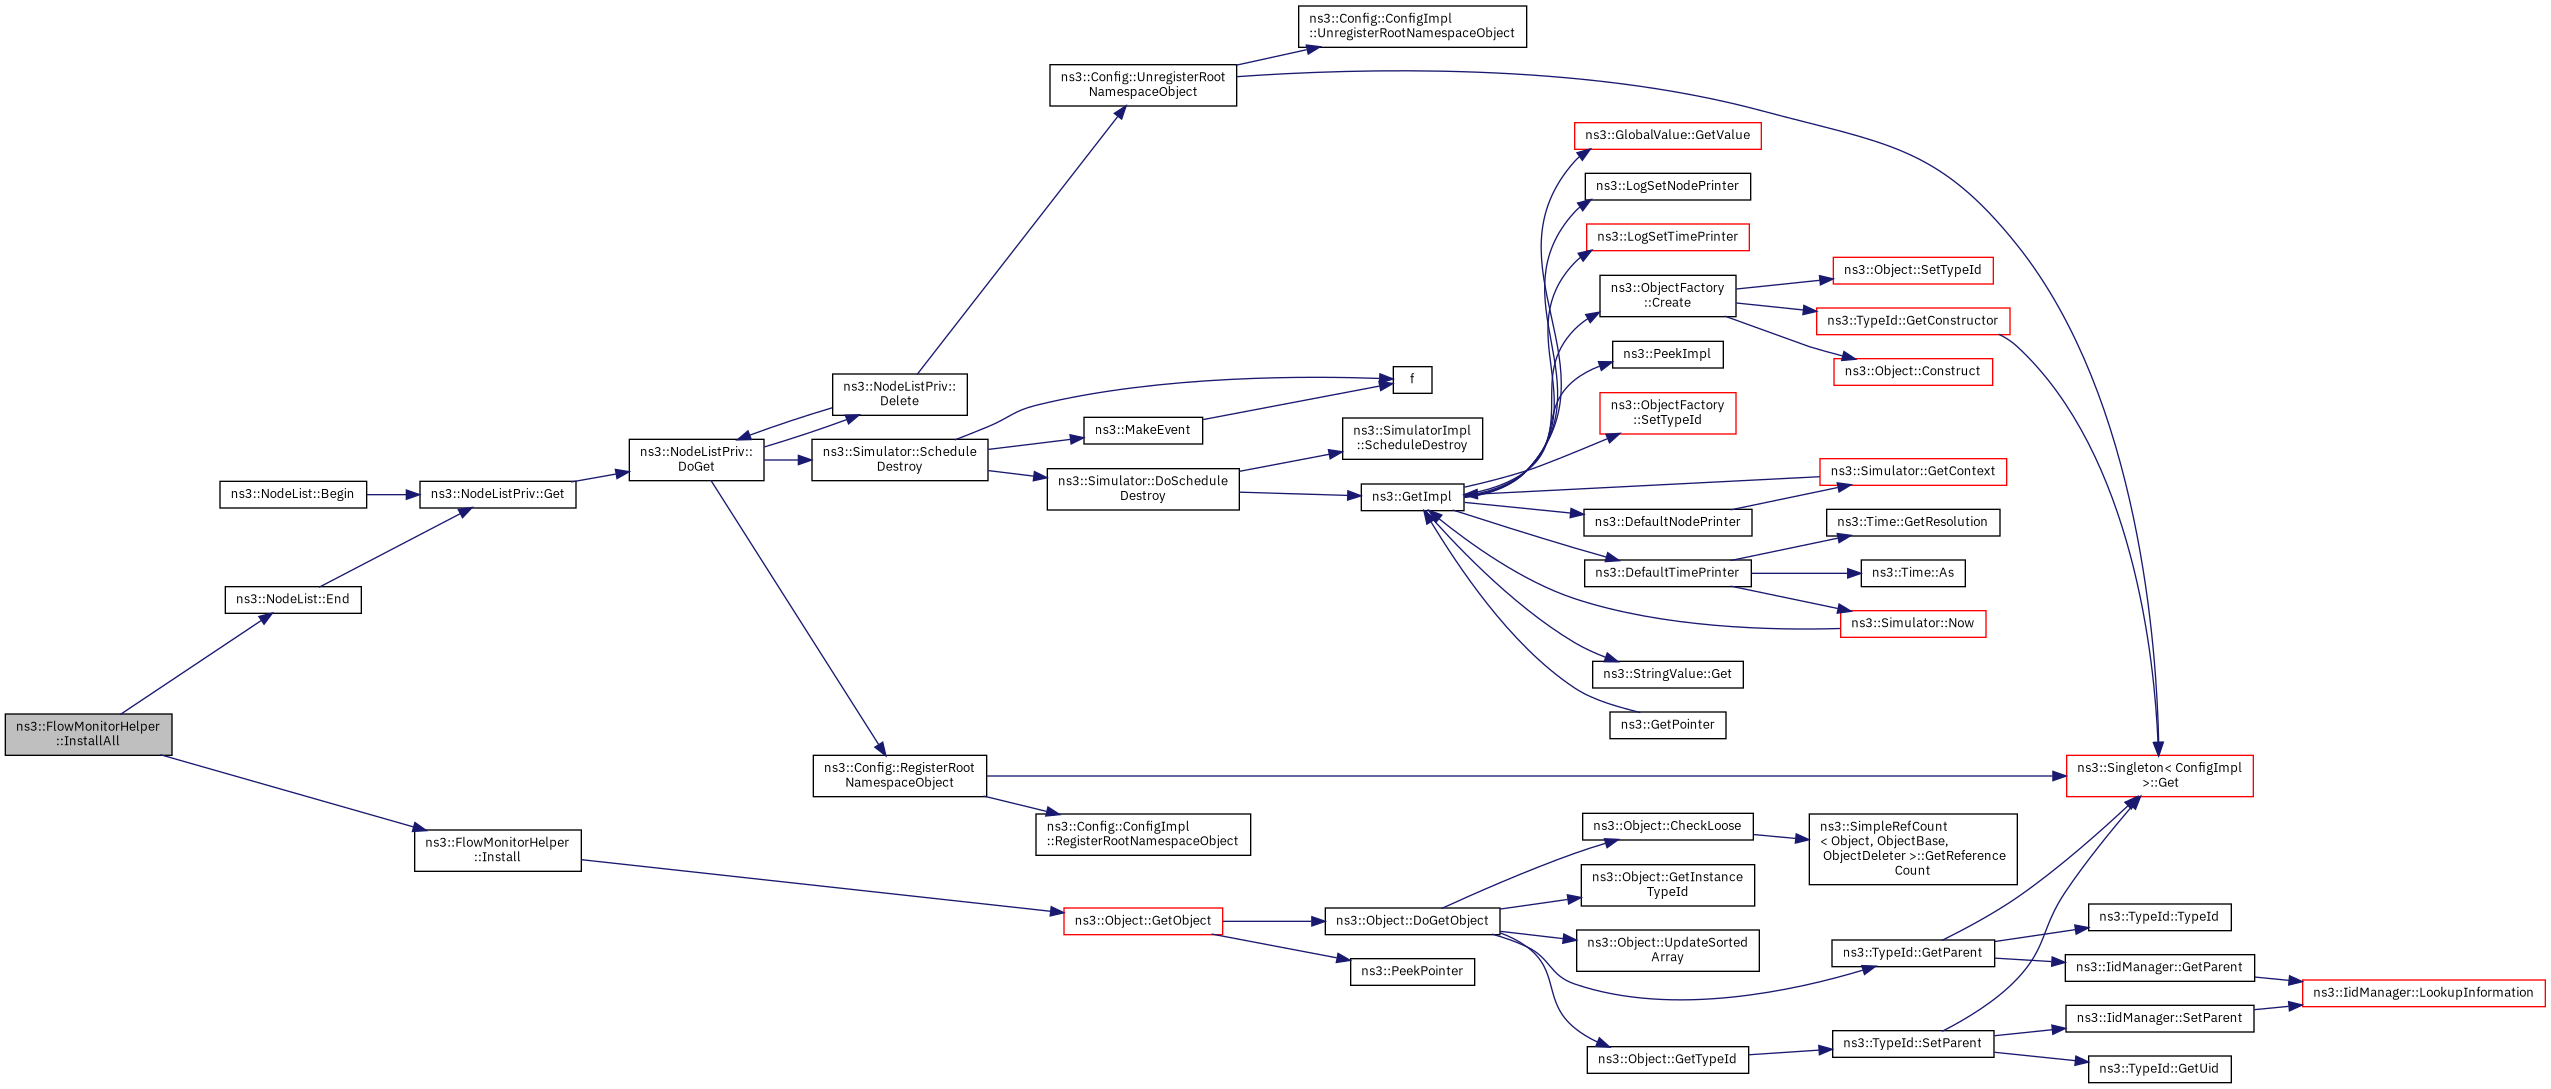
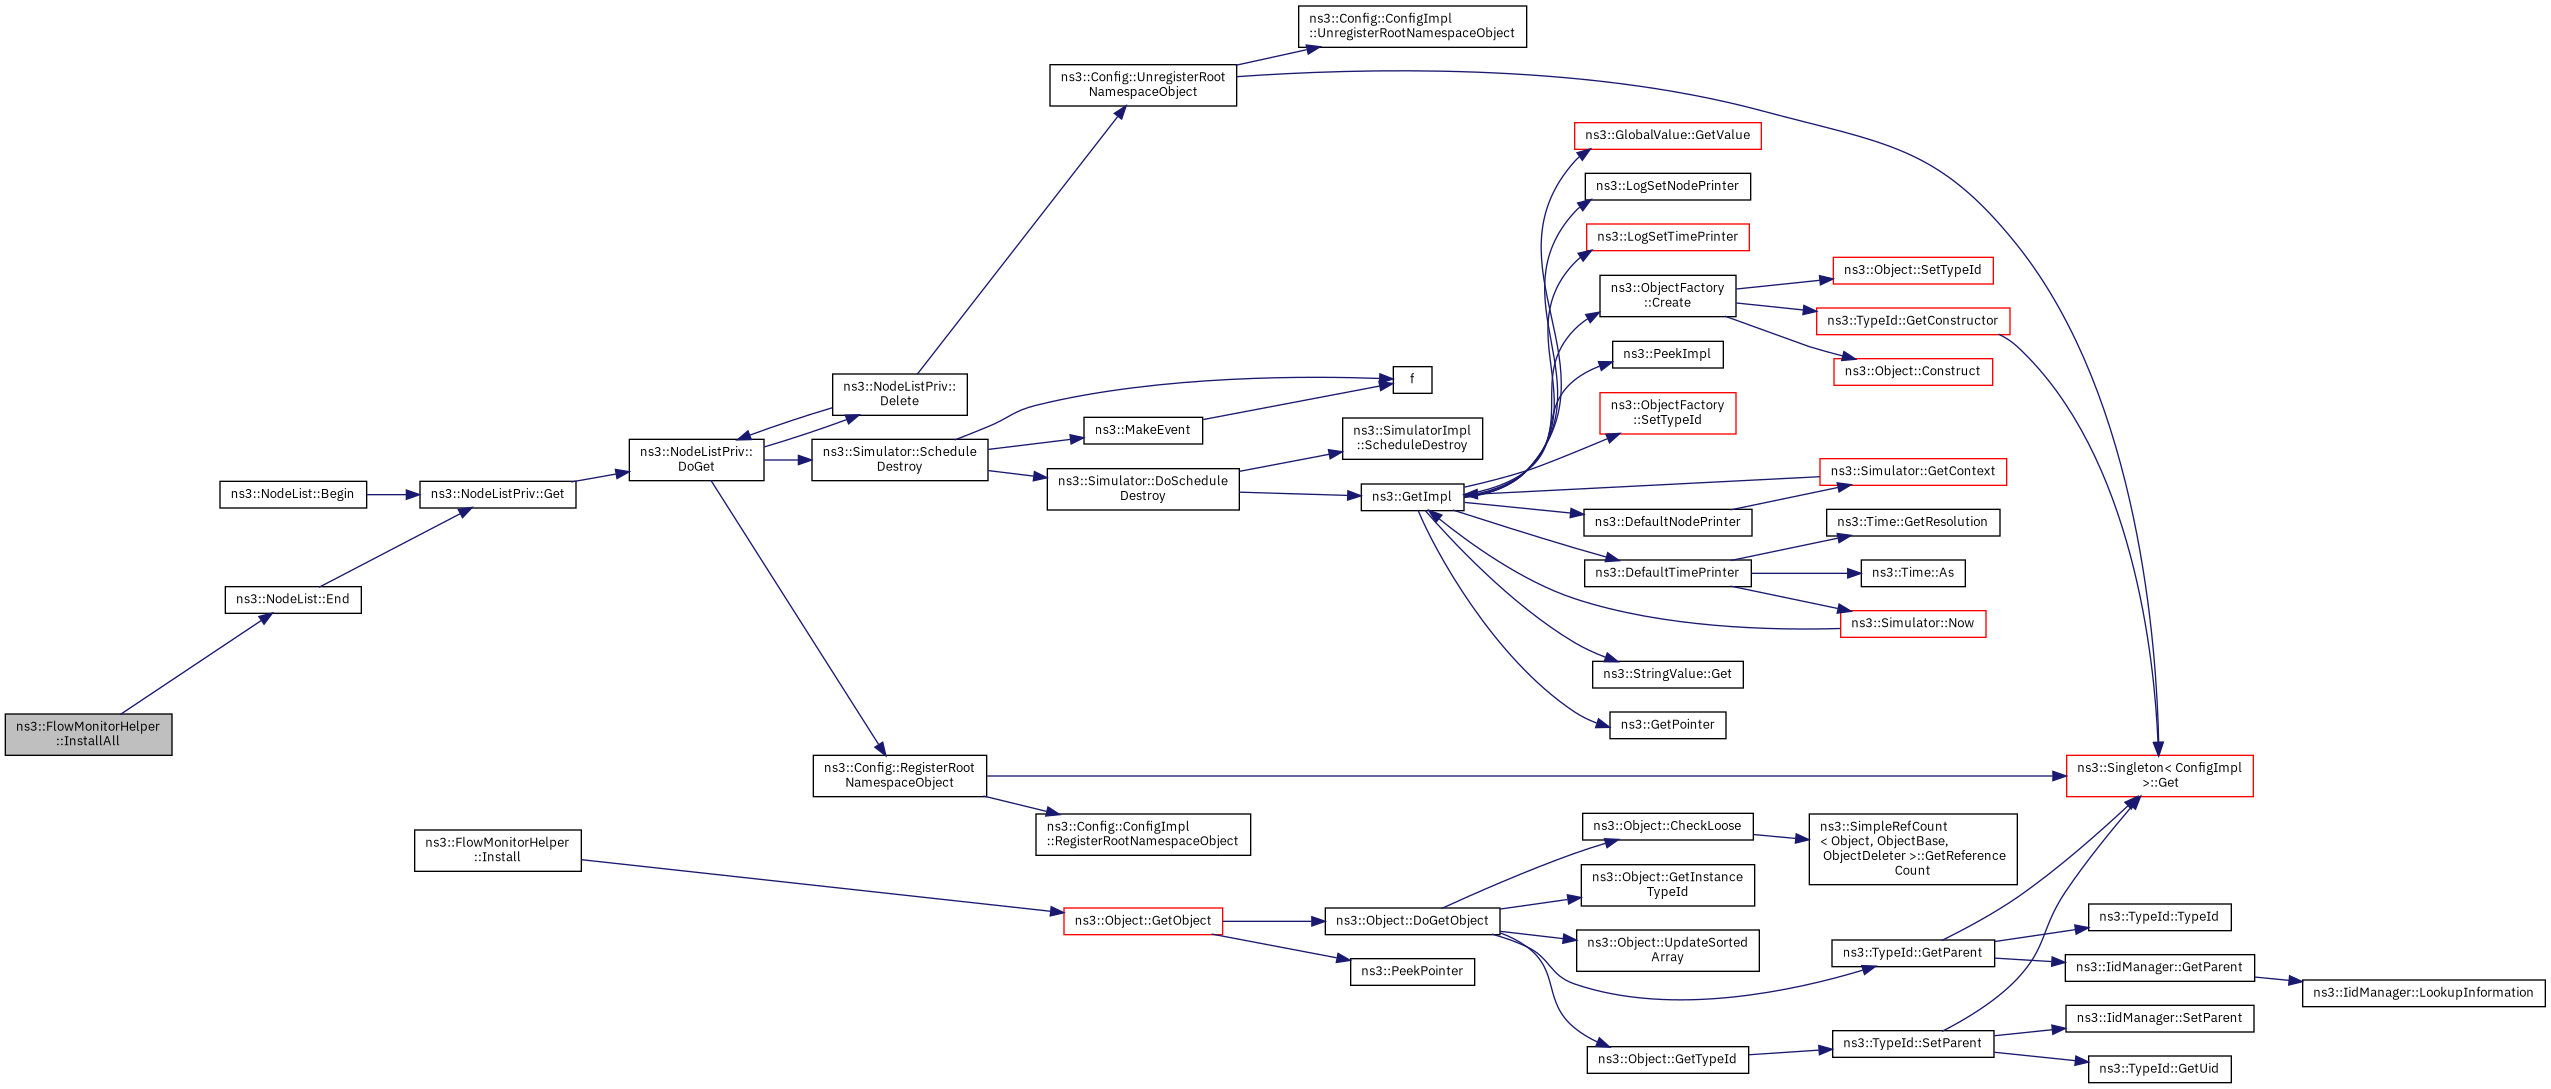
(1518, 639) -> (1491, 631)
(287, 791) -> none
(2424, 993) -> (2424, 993)
(2271, 1008) -> none
